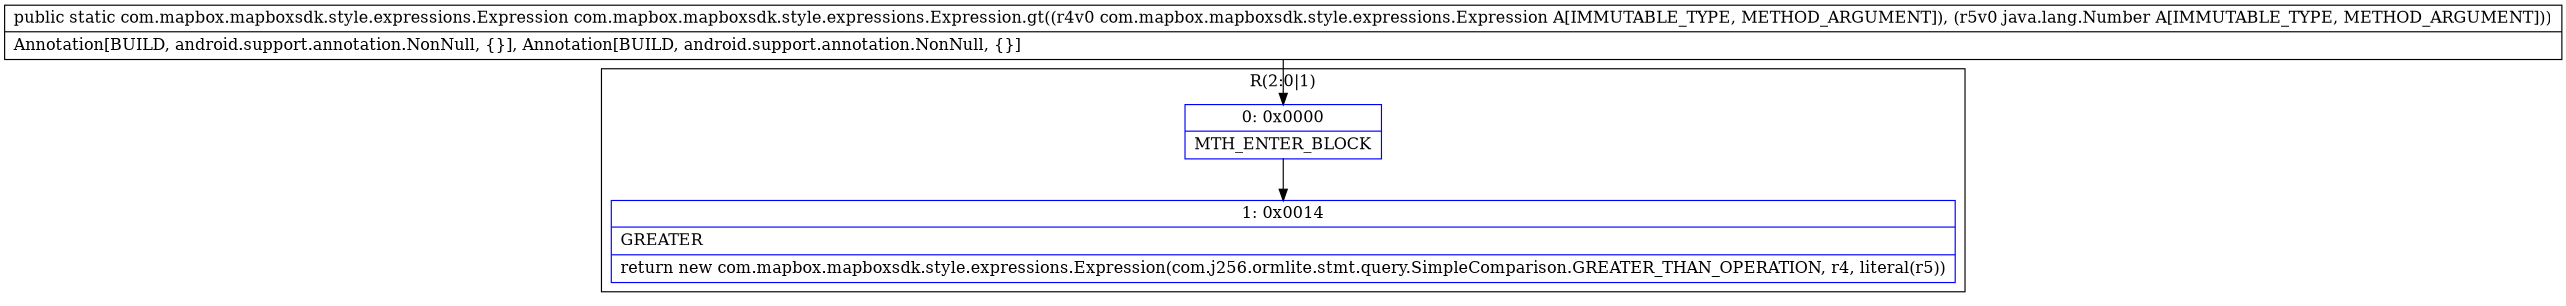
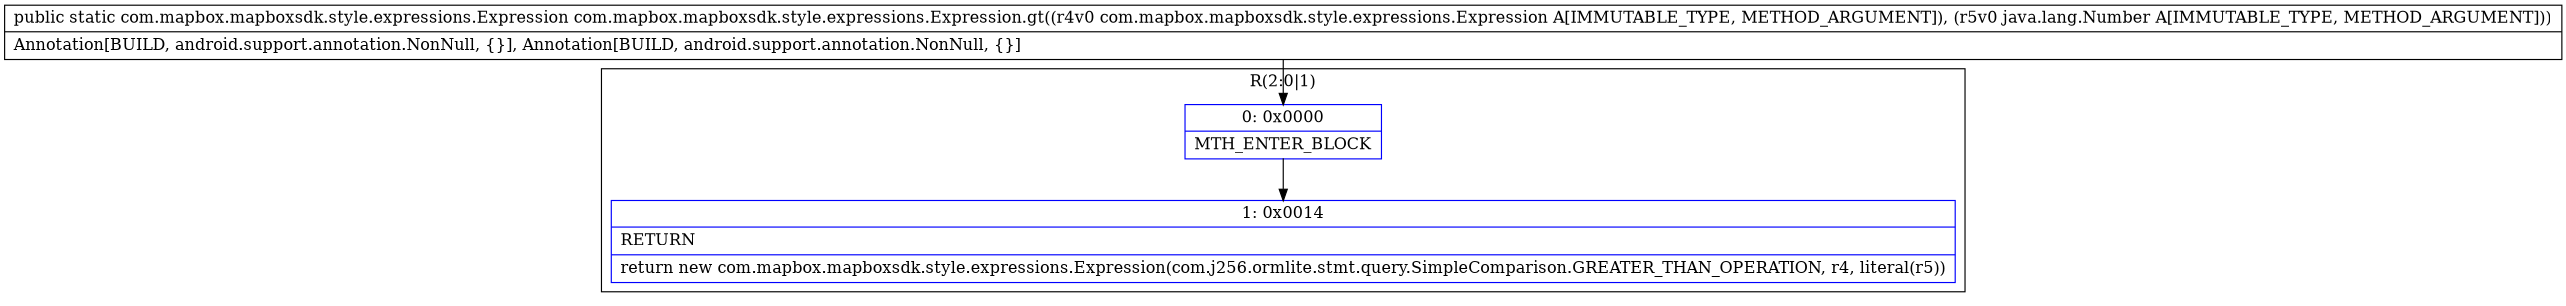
(662, 240) -> (658, 240)
